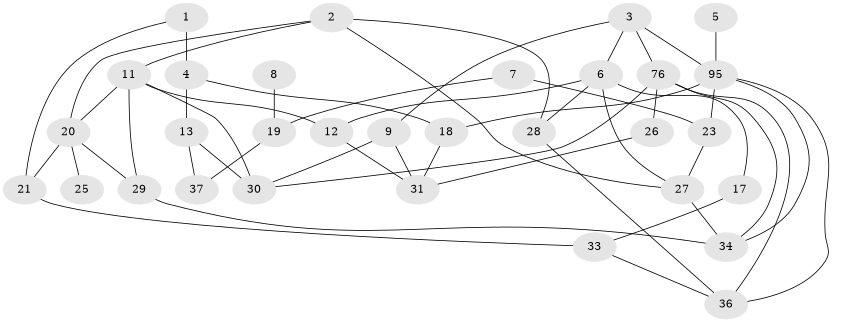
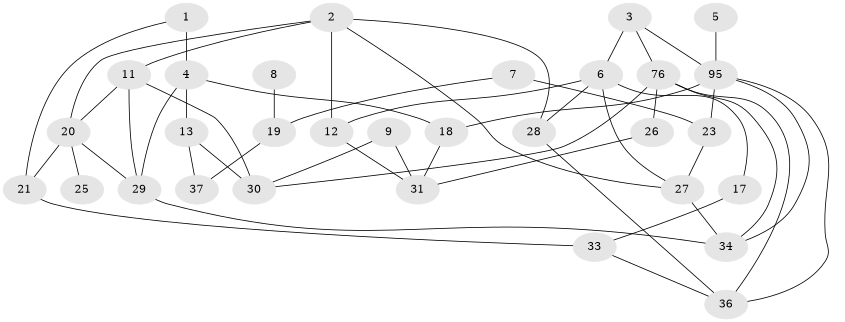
(497, 55) -> none
(230, 104) -> (332, 75)
none -> (153, 129)
